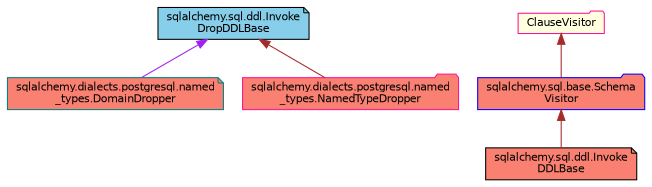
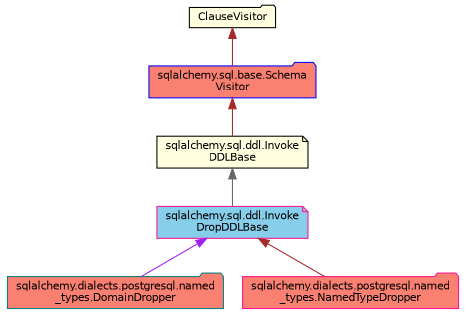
(234, 23) -> (232, 222)
(561, 23) -> (232, 18)
(115, 94) -> (115, 293)
(561, 164) -> (232, 152)
none -> (232, 193)
